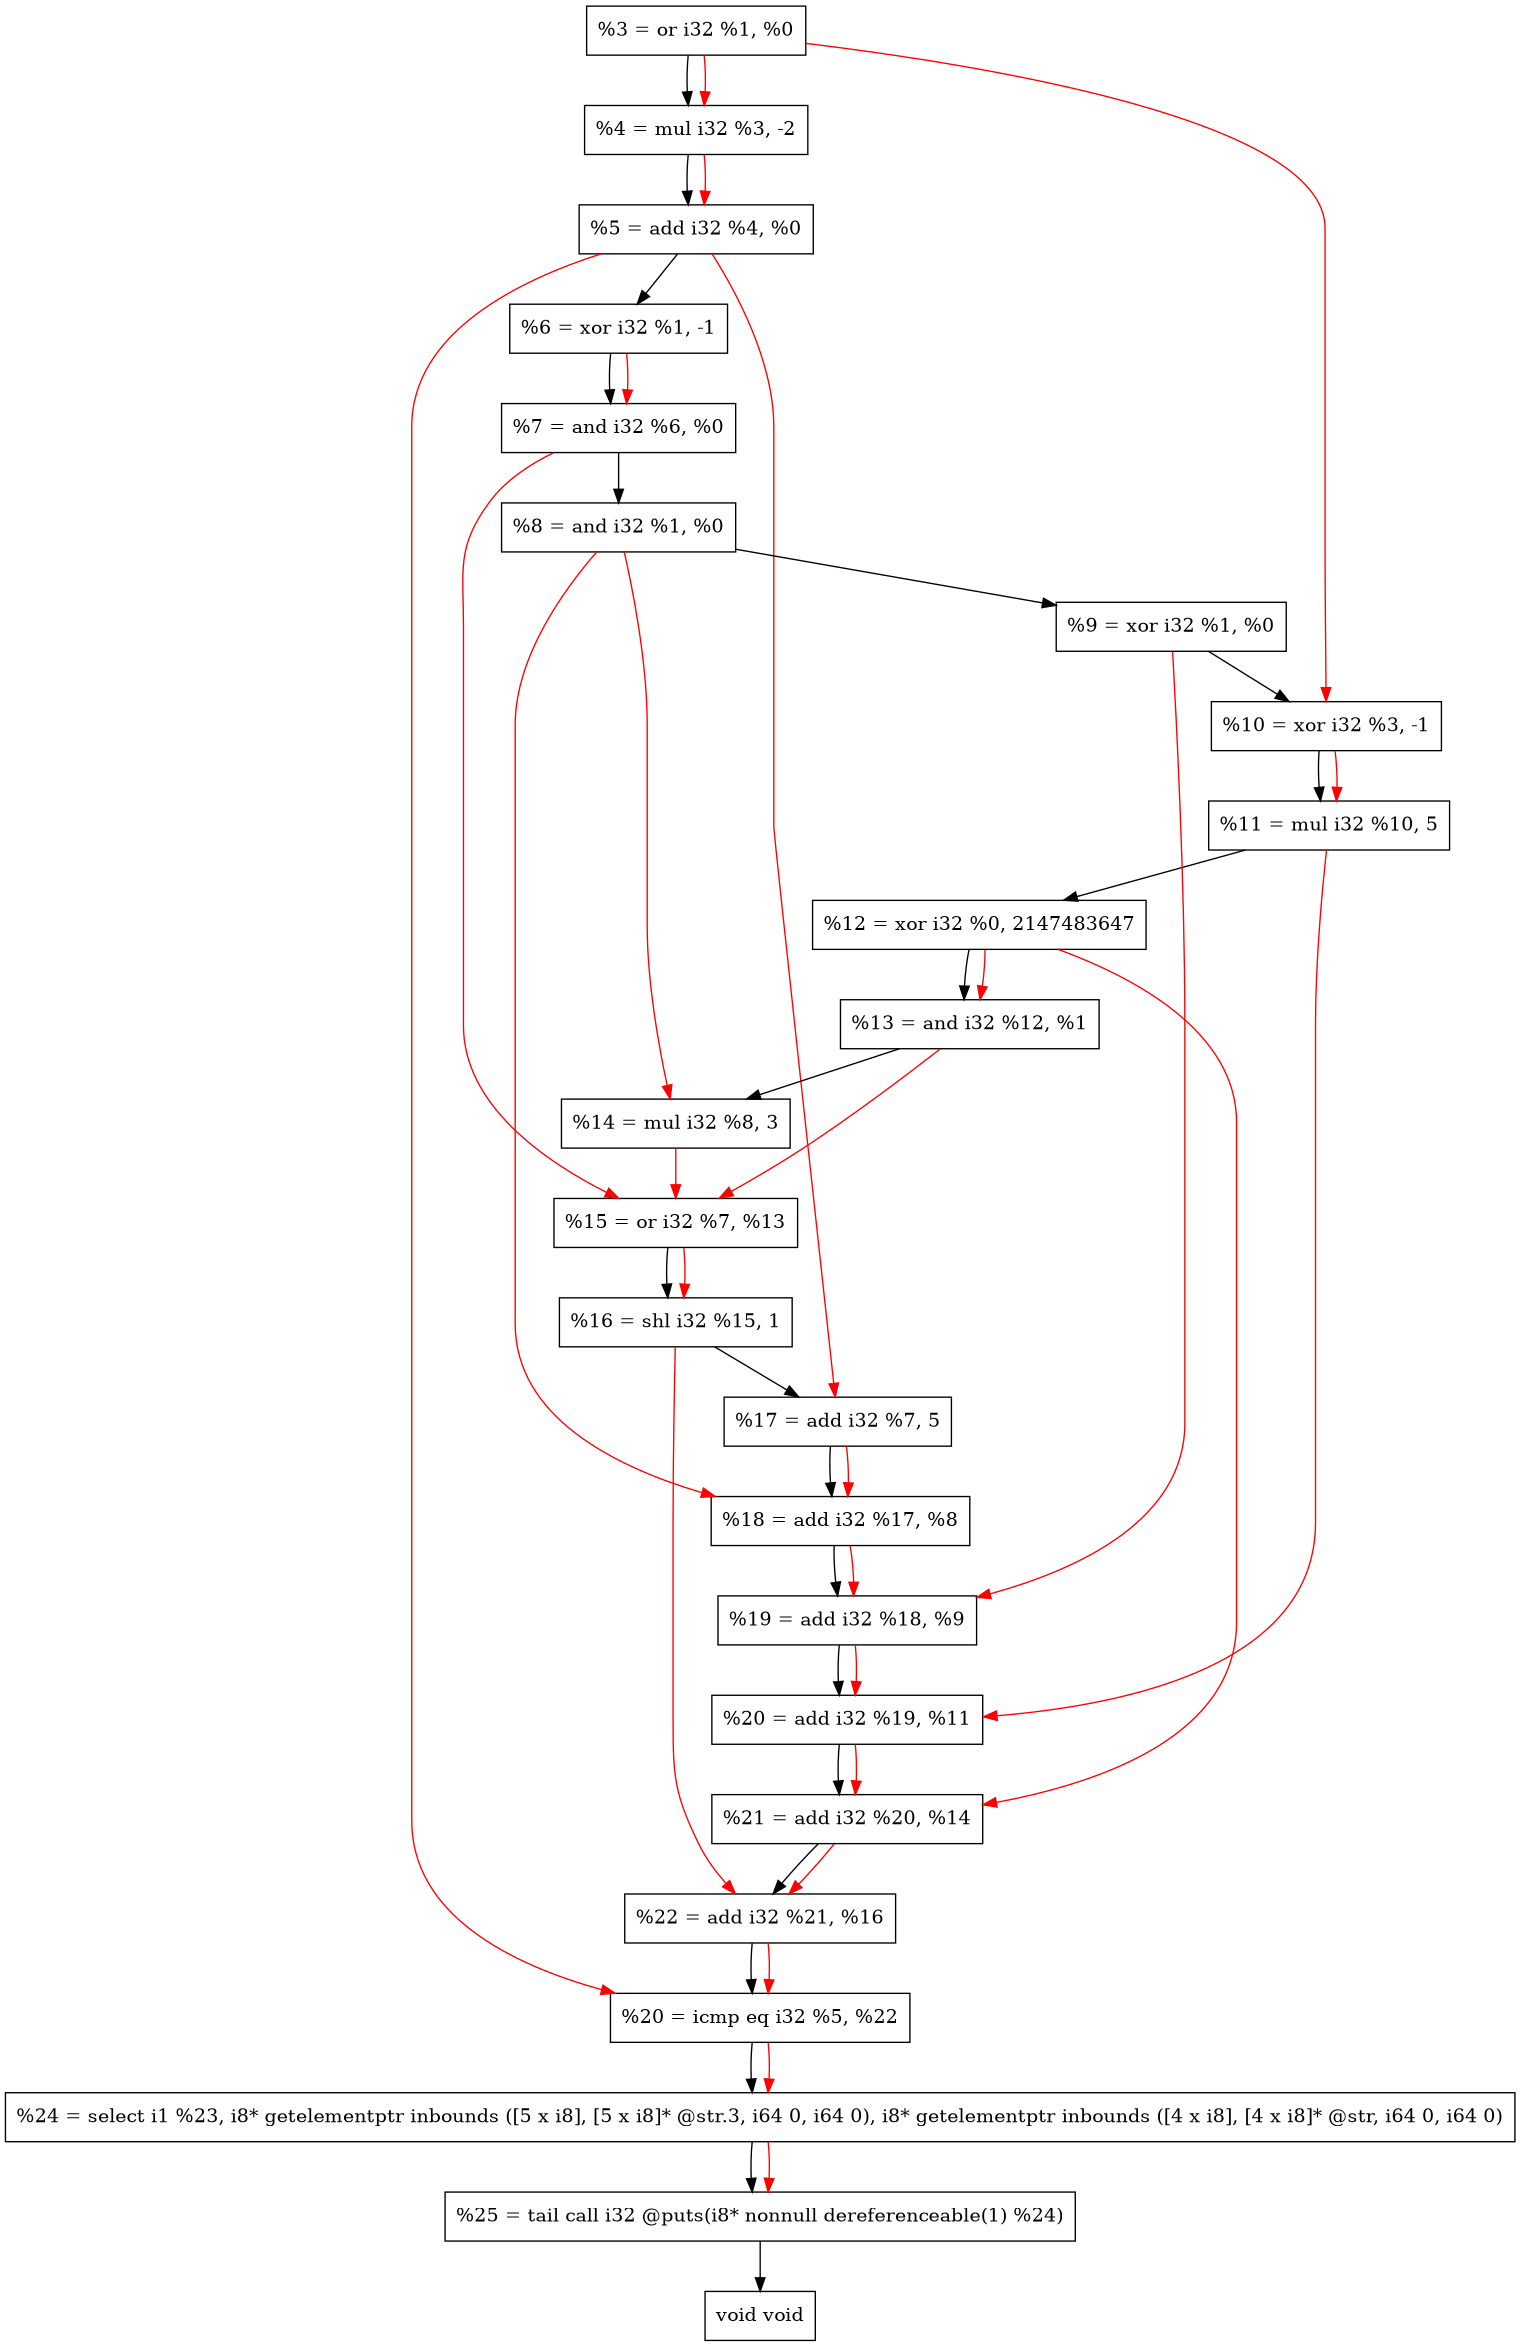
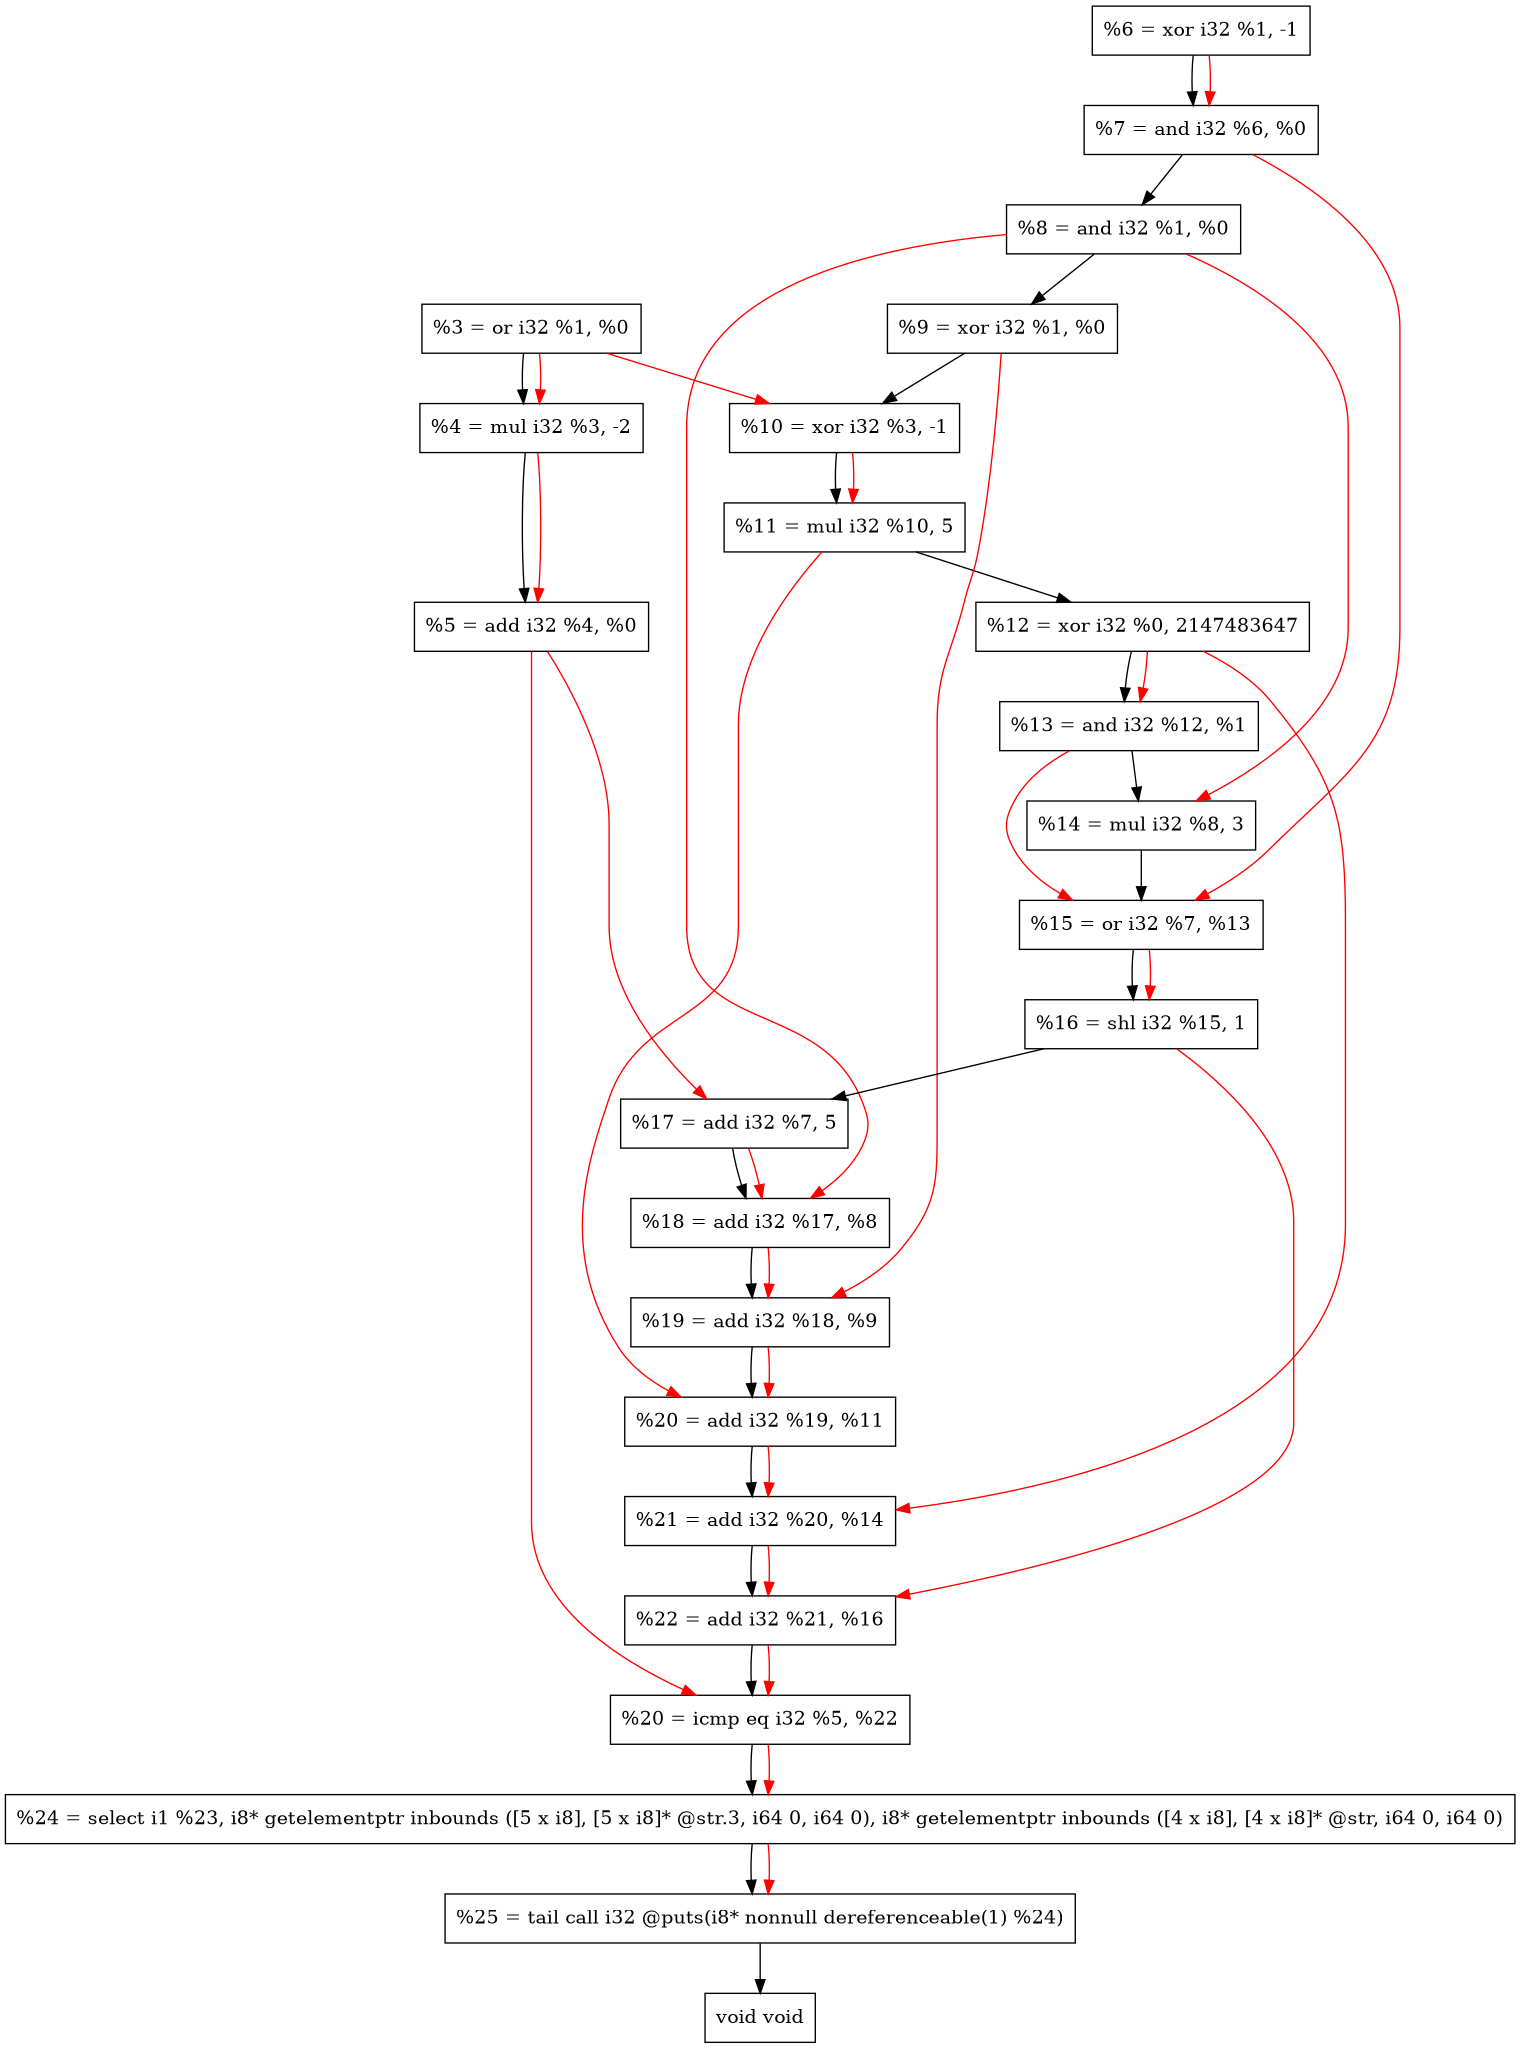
(662, 274) -> none
(676, 1167) -> (1141, 868)
